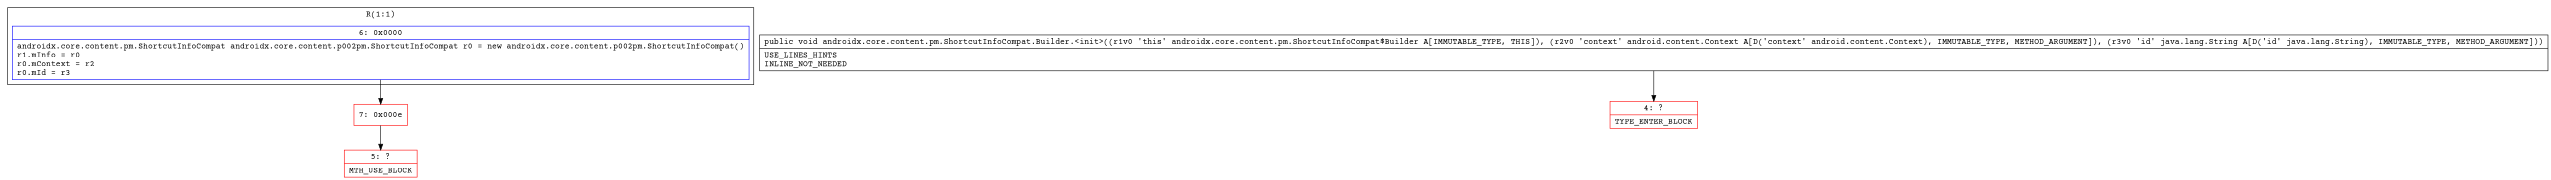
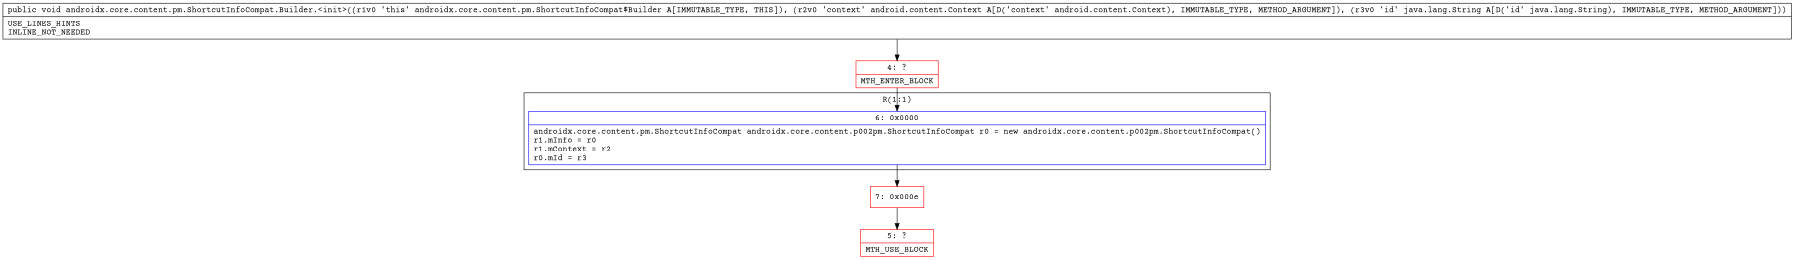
(56, 64) -> (573, 149)
none -> (897, 97)
(1654, 121) -> (897, 81)
